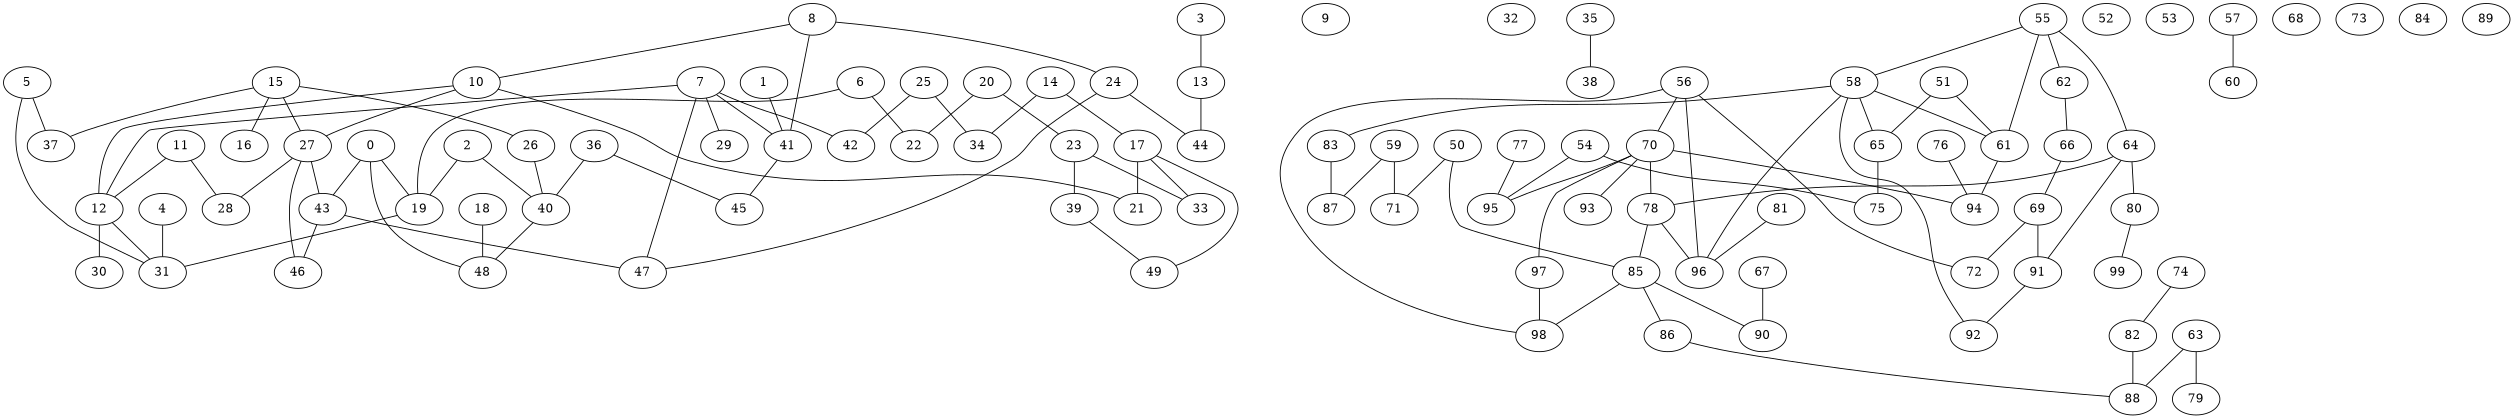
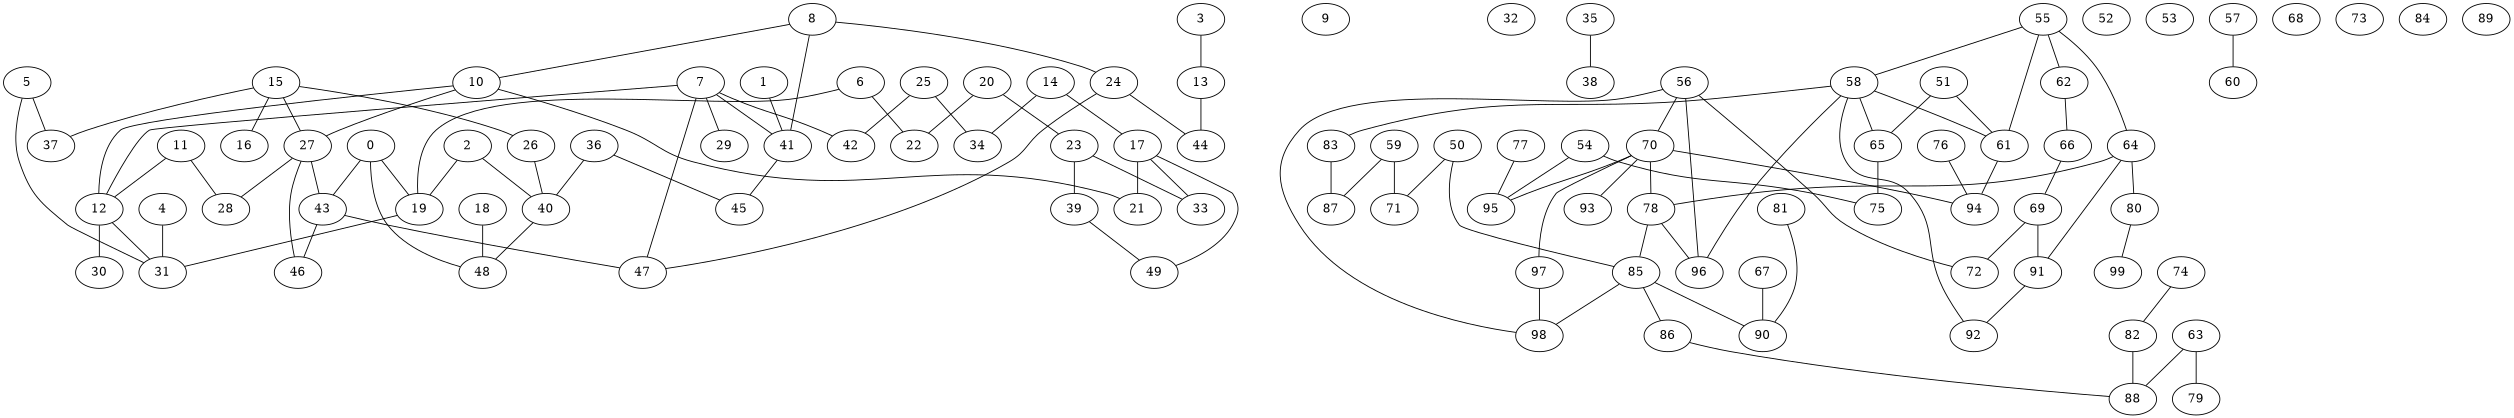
(1740, 241) -> (1797, 275)
